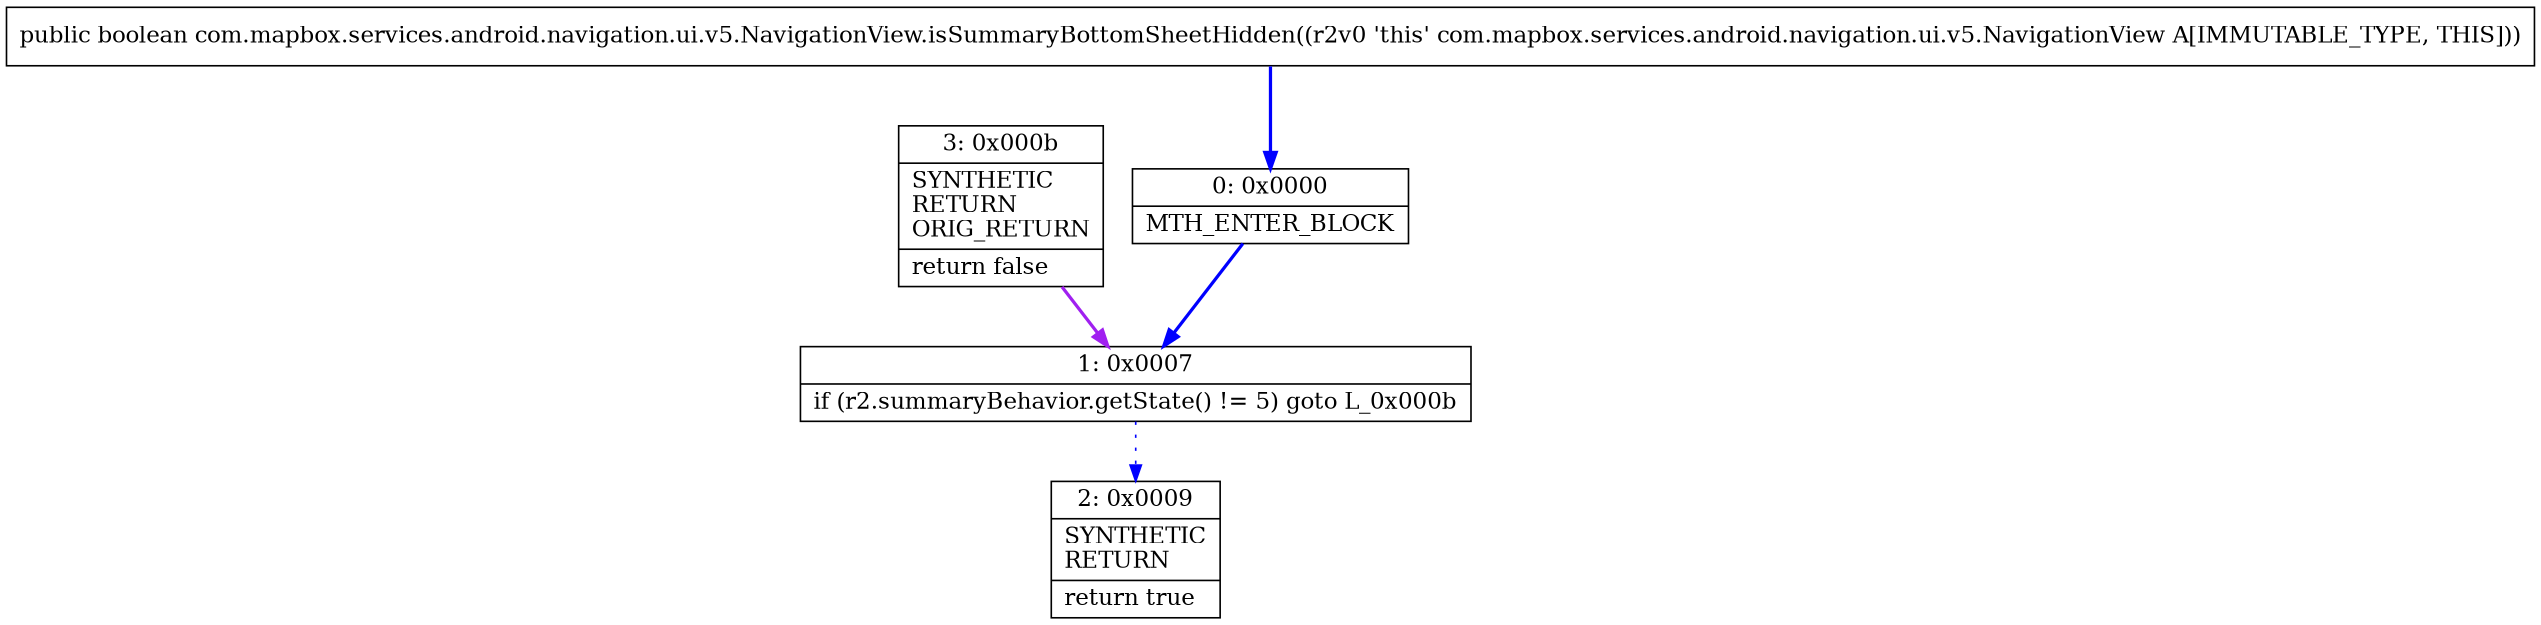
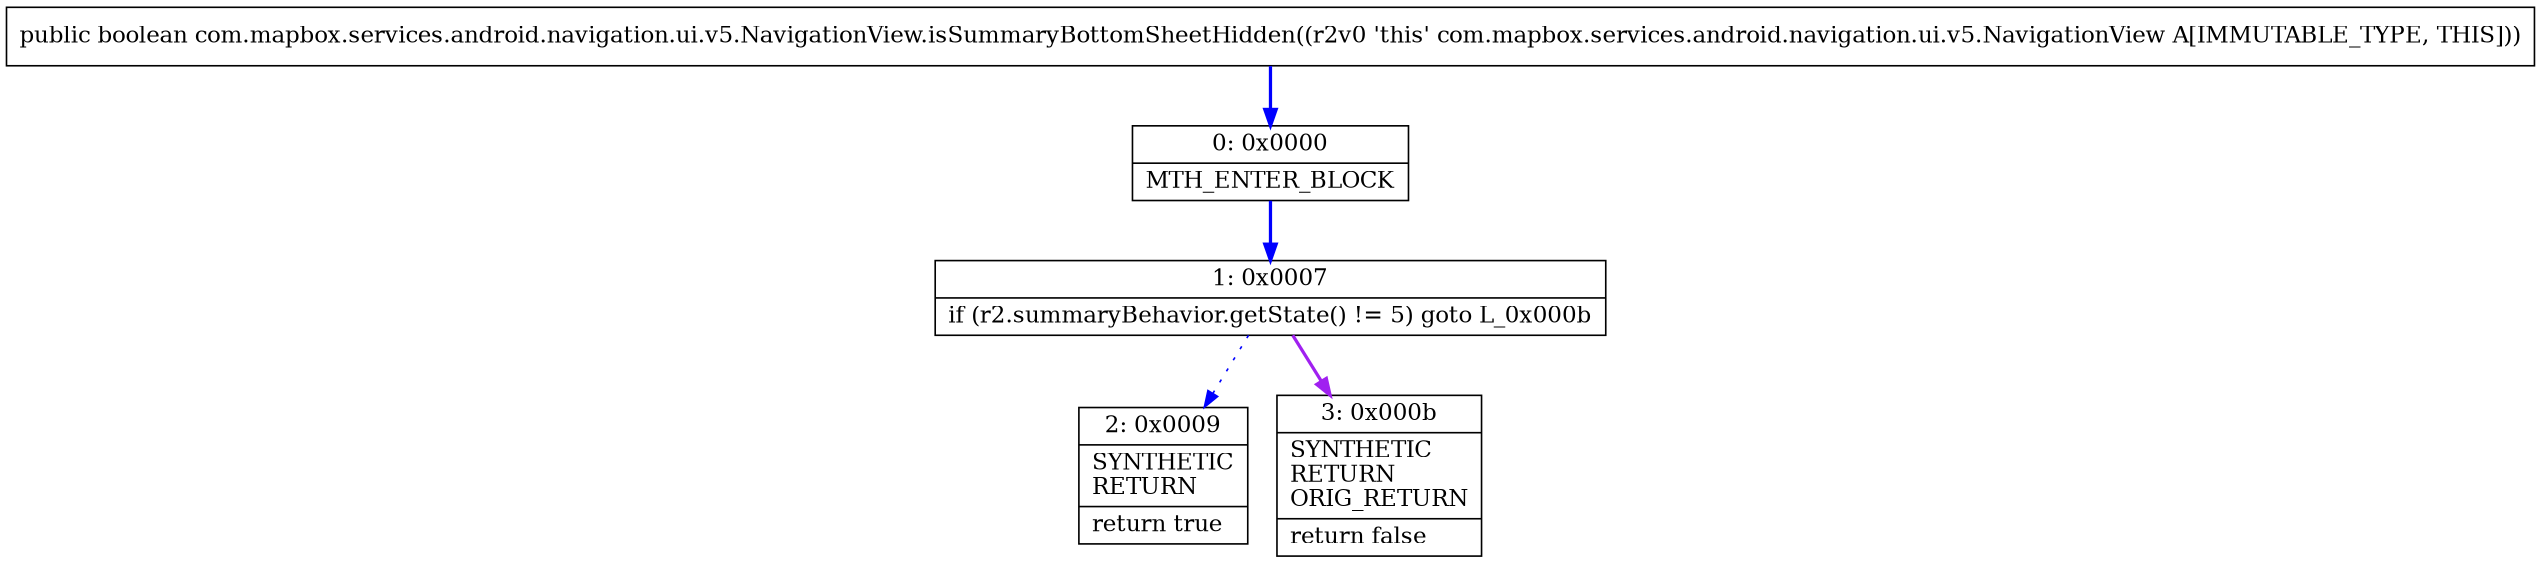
(1080, 310) -> (1307, 358)
